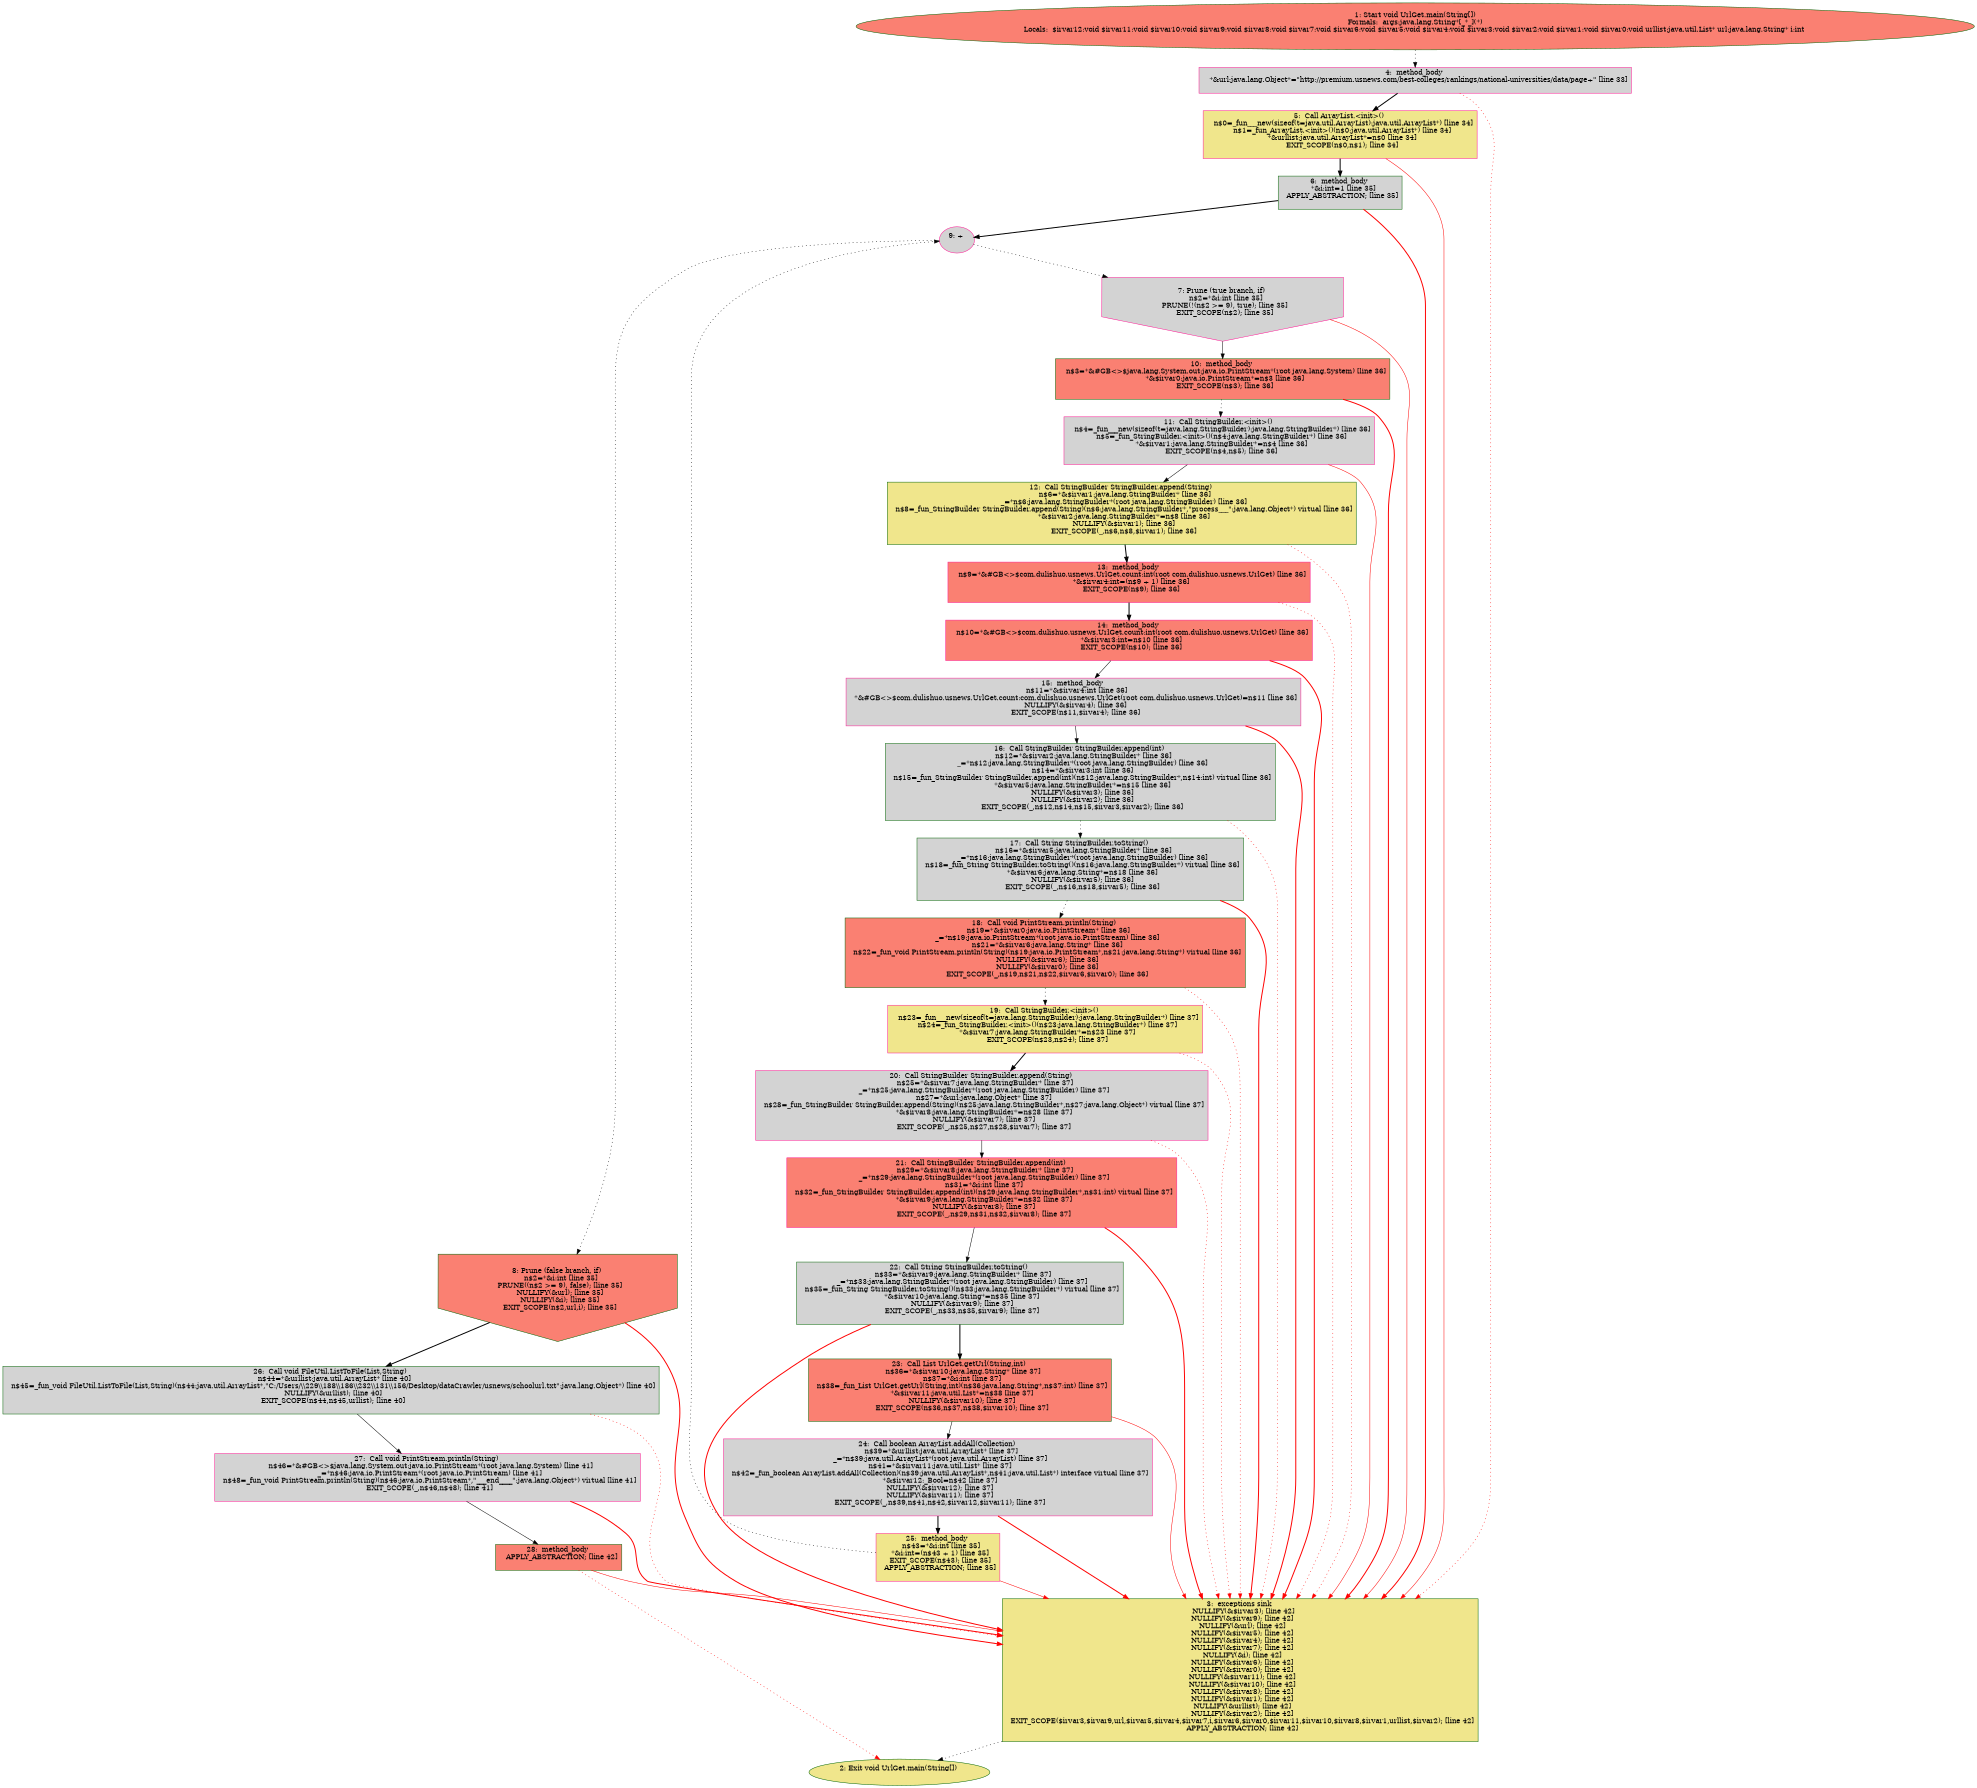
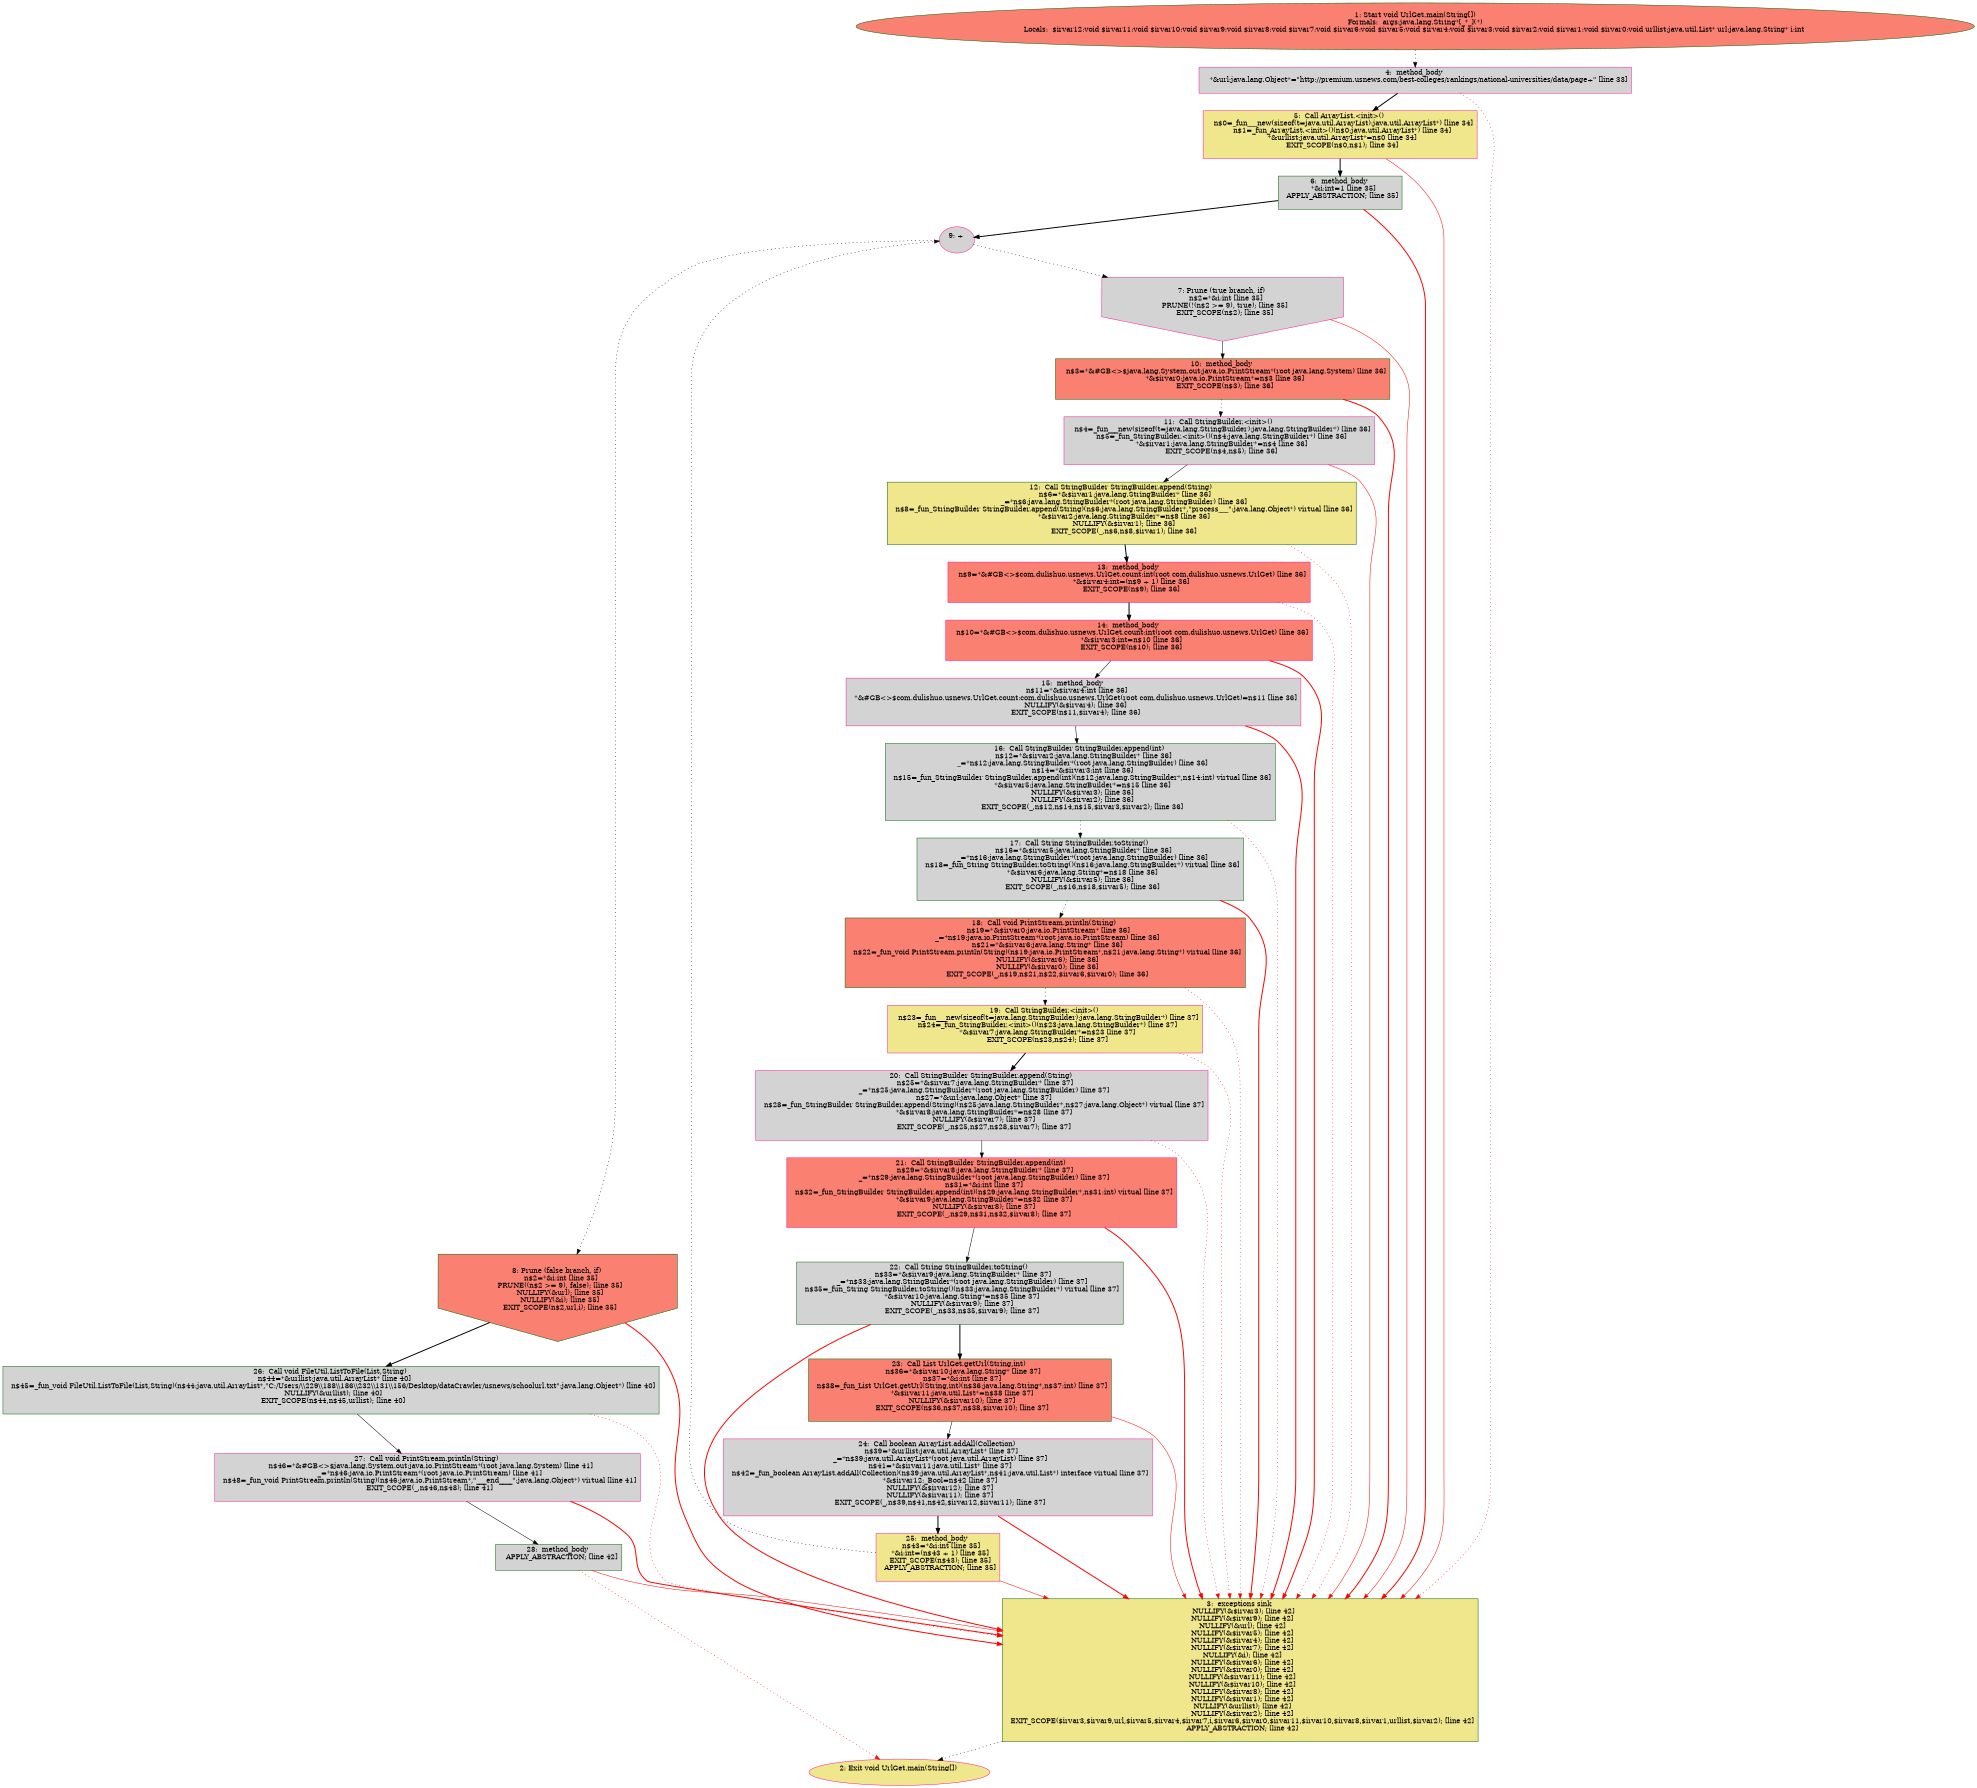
(559, 1557) -> (559, 1557)
(899, 1772) -> (899, 1772)
